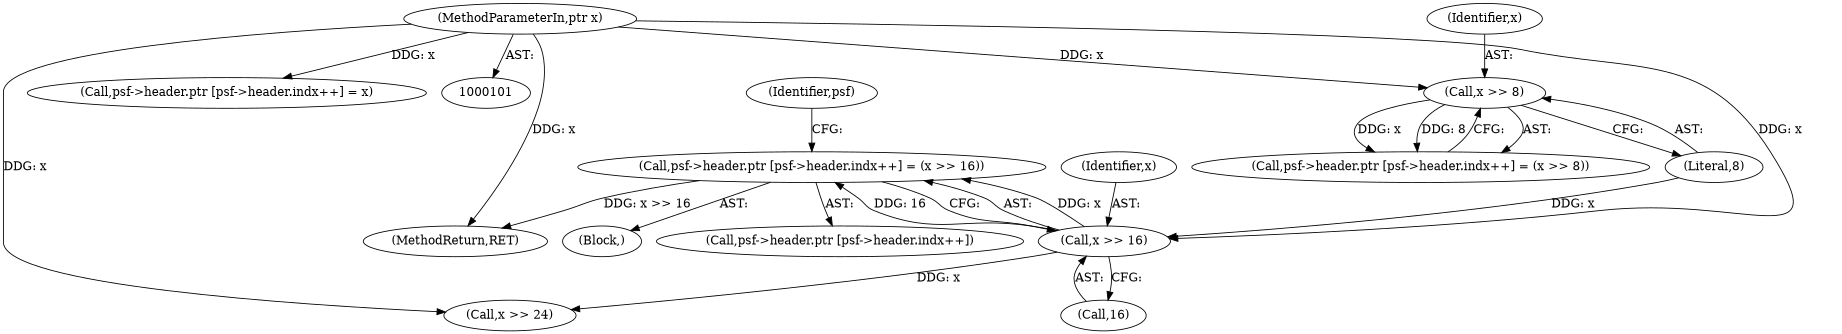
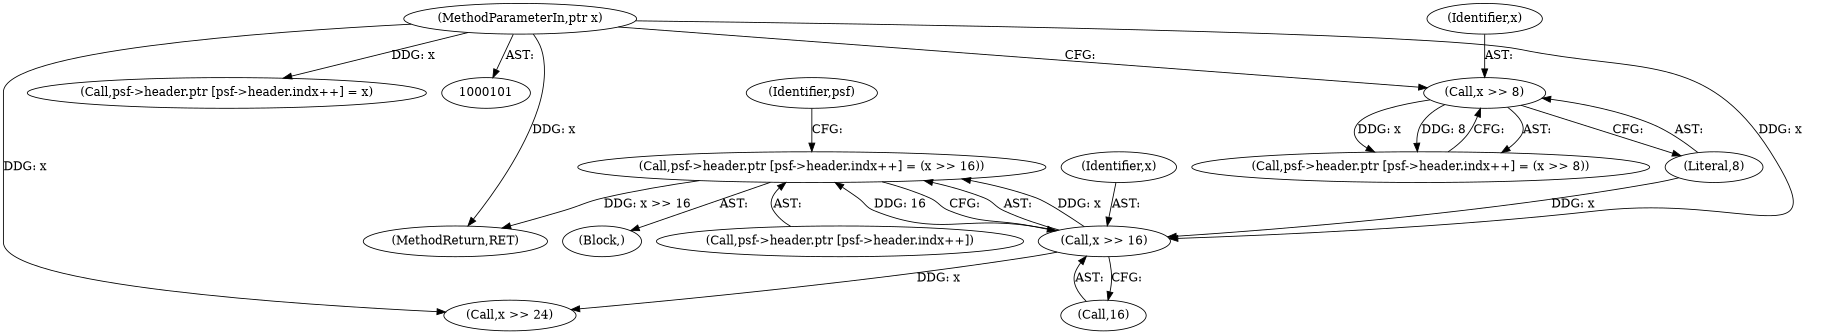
(1082, 56) -> (1082, 56)
(822, 201) -> (773, 210)
